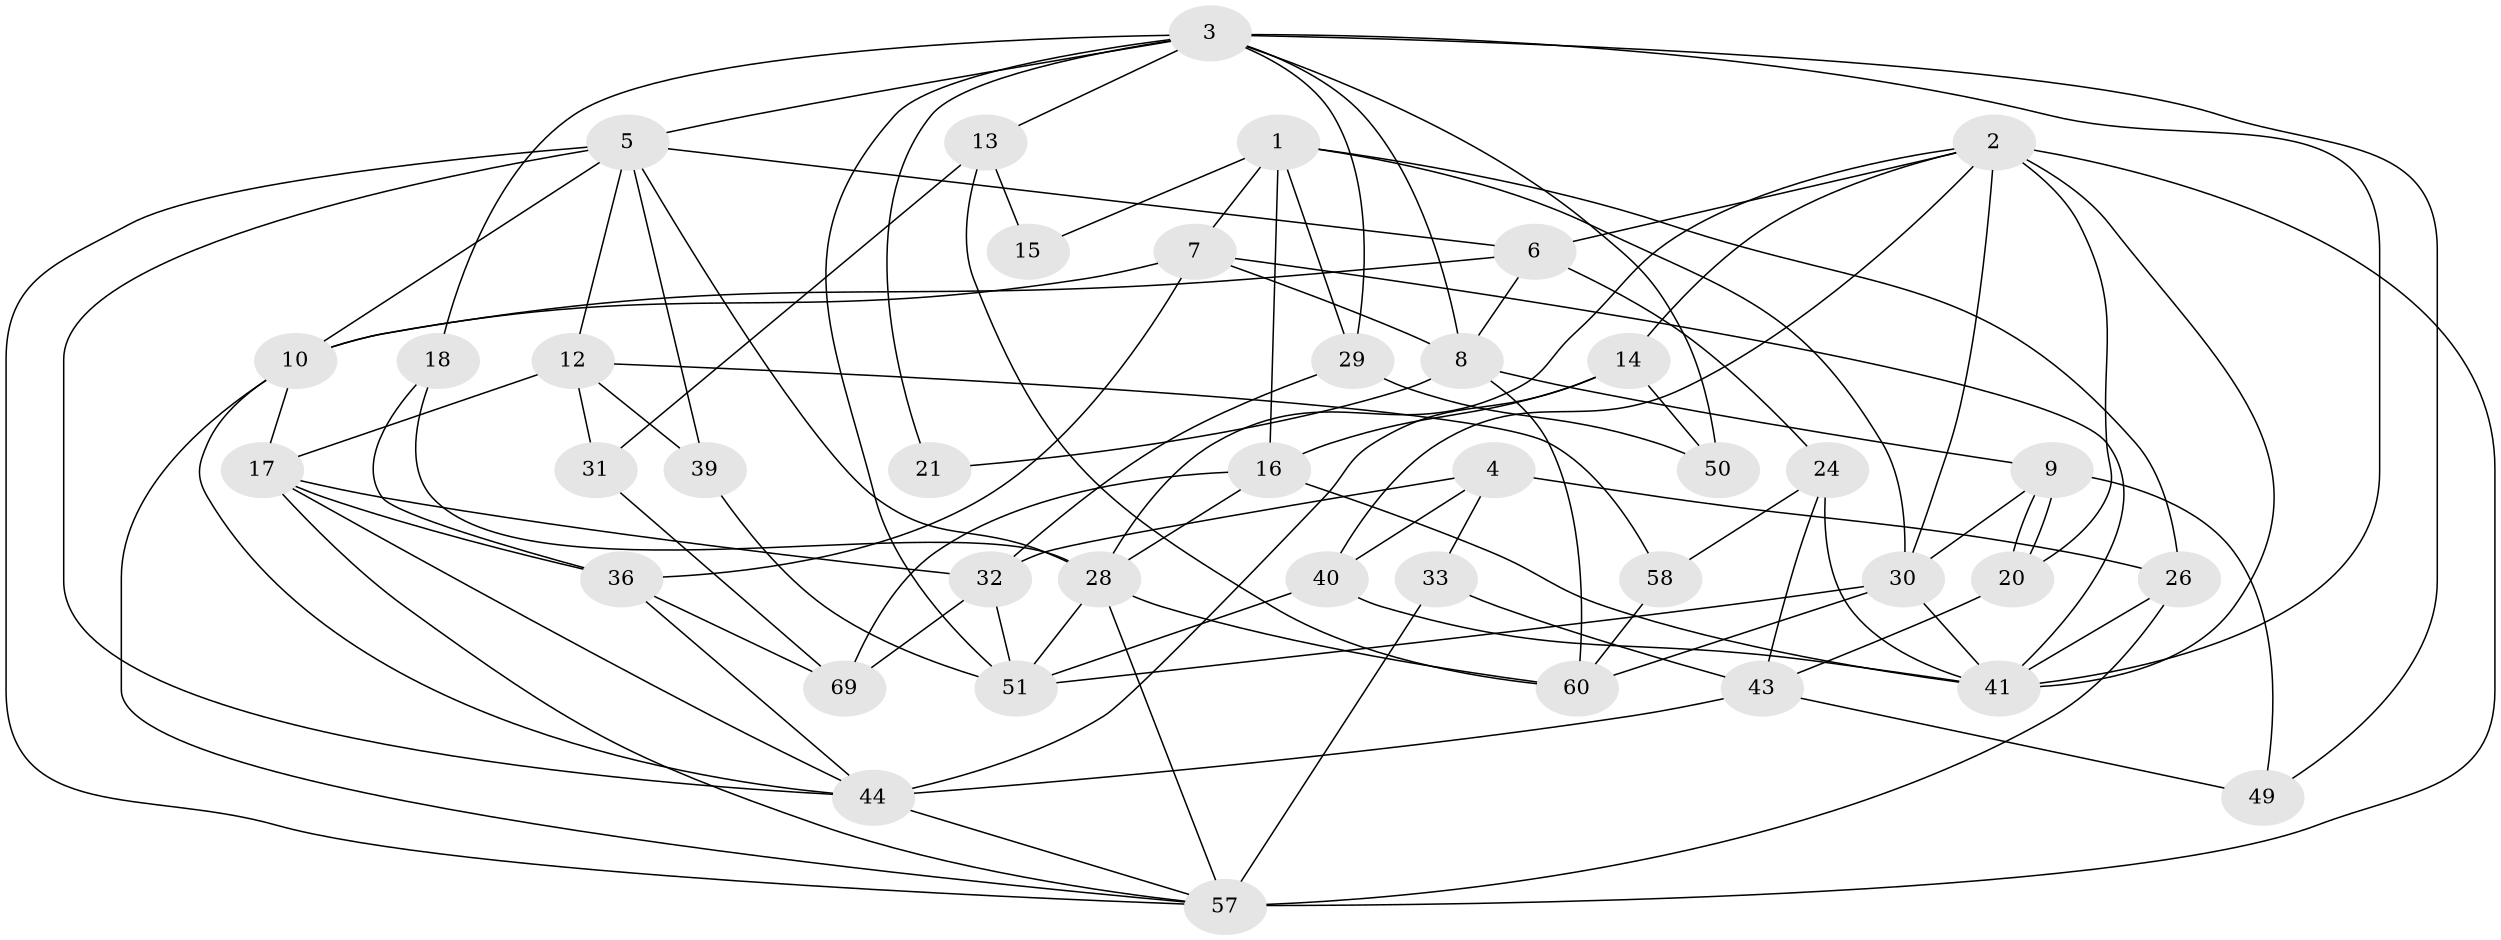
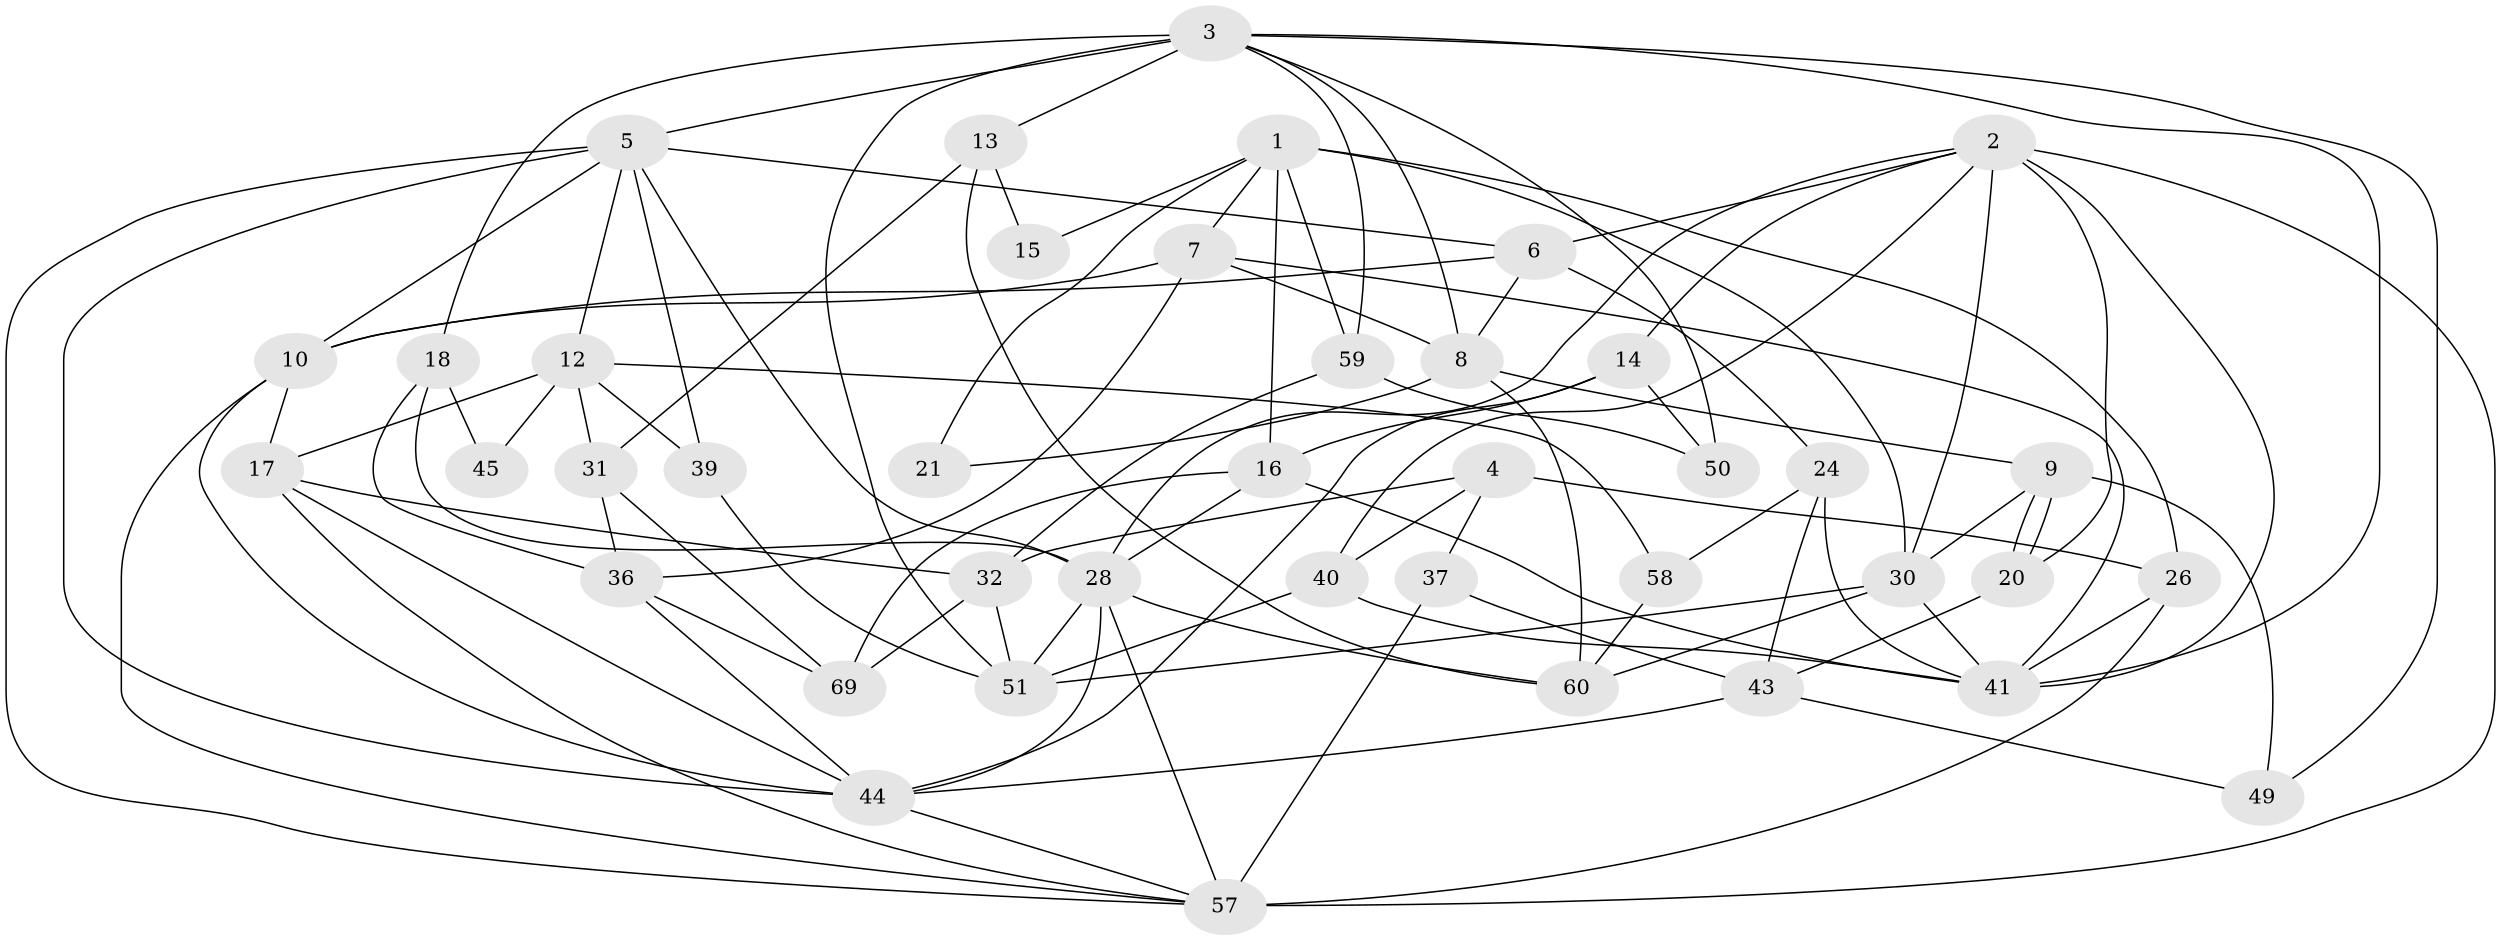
(909, 153) -> (1100, 263)
(1353, 361) -> (1353, 361)
none -> (487, 470)
(417, 526) -> (608, 522)
(1436, 579) -> (1436, 579)
none -> (1059, 728)
